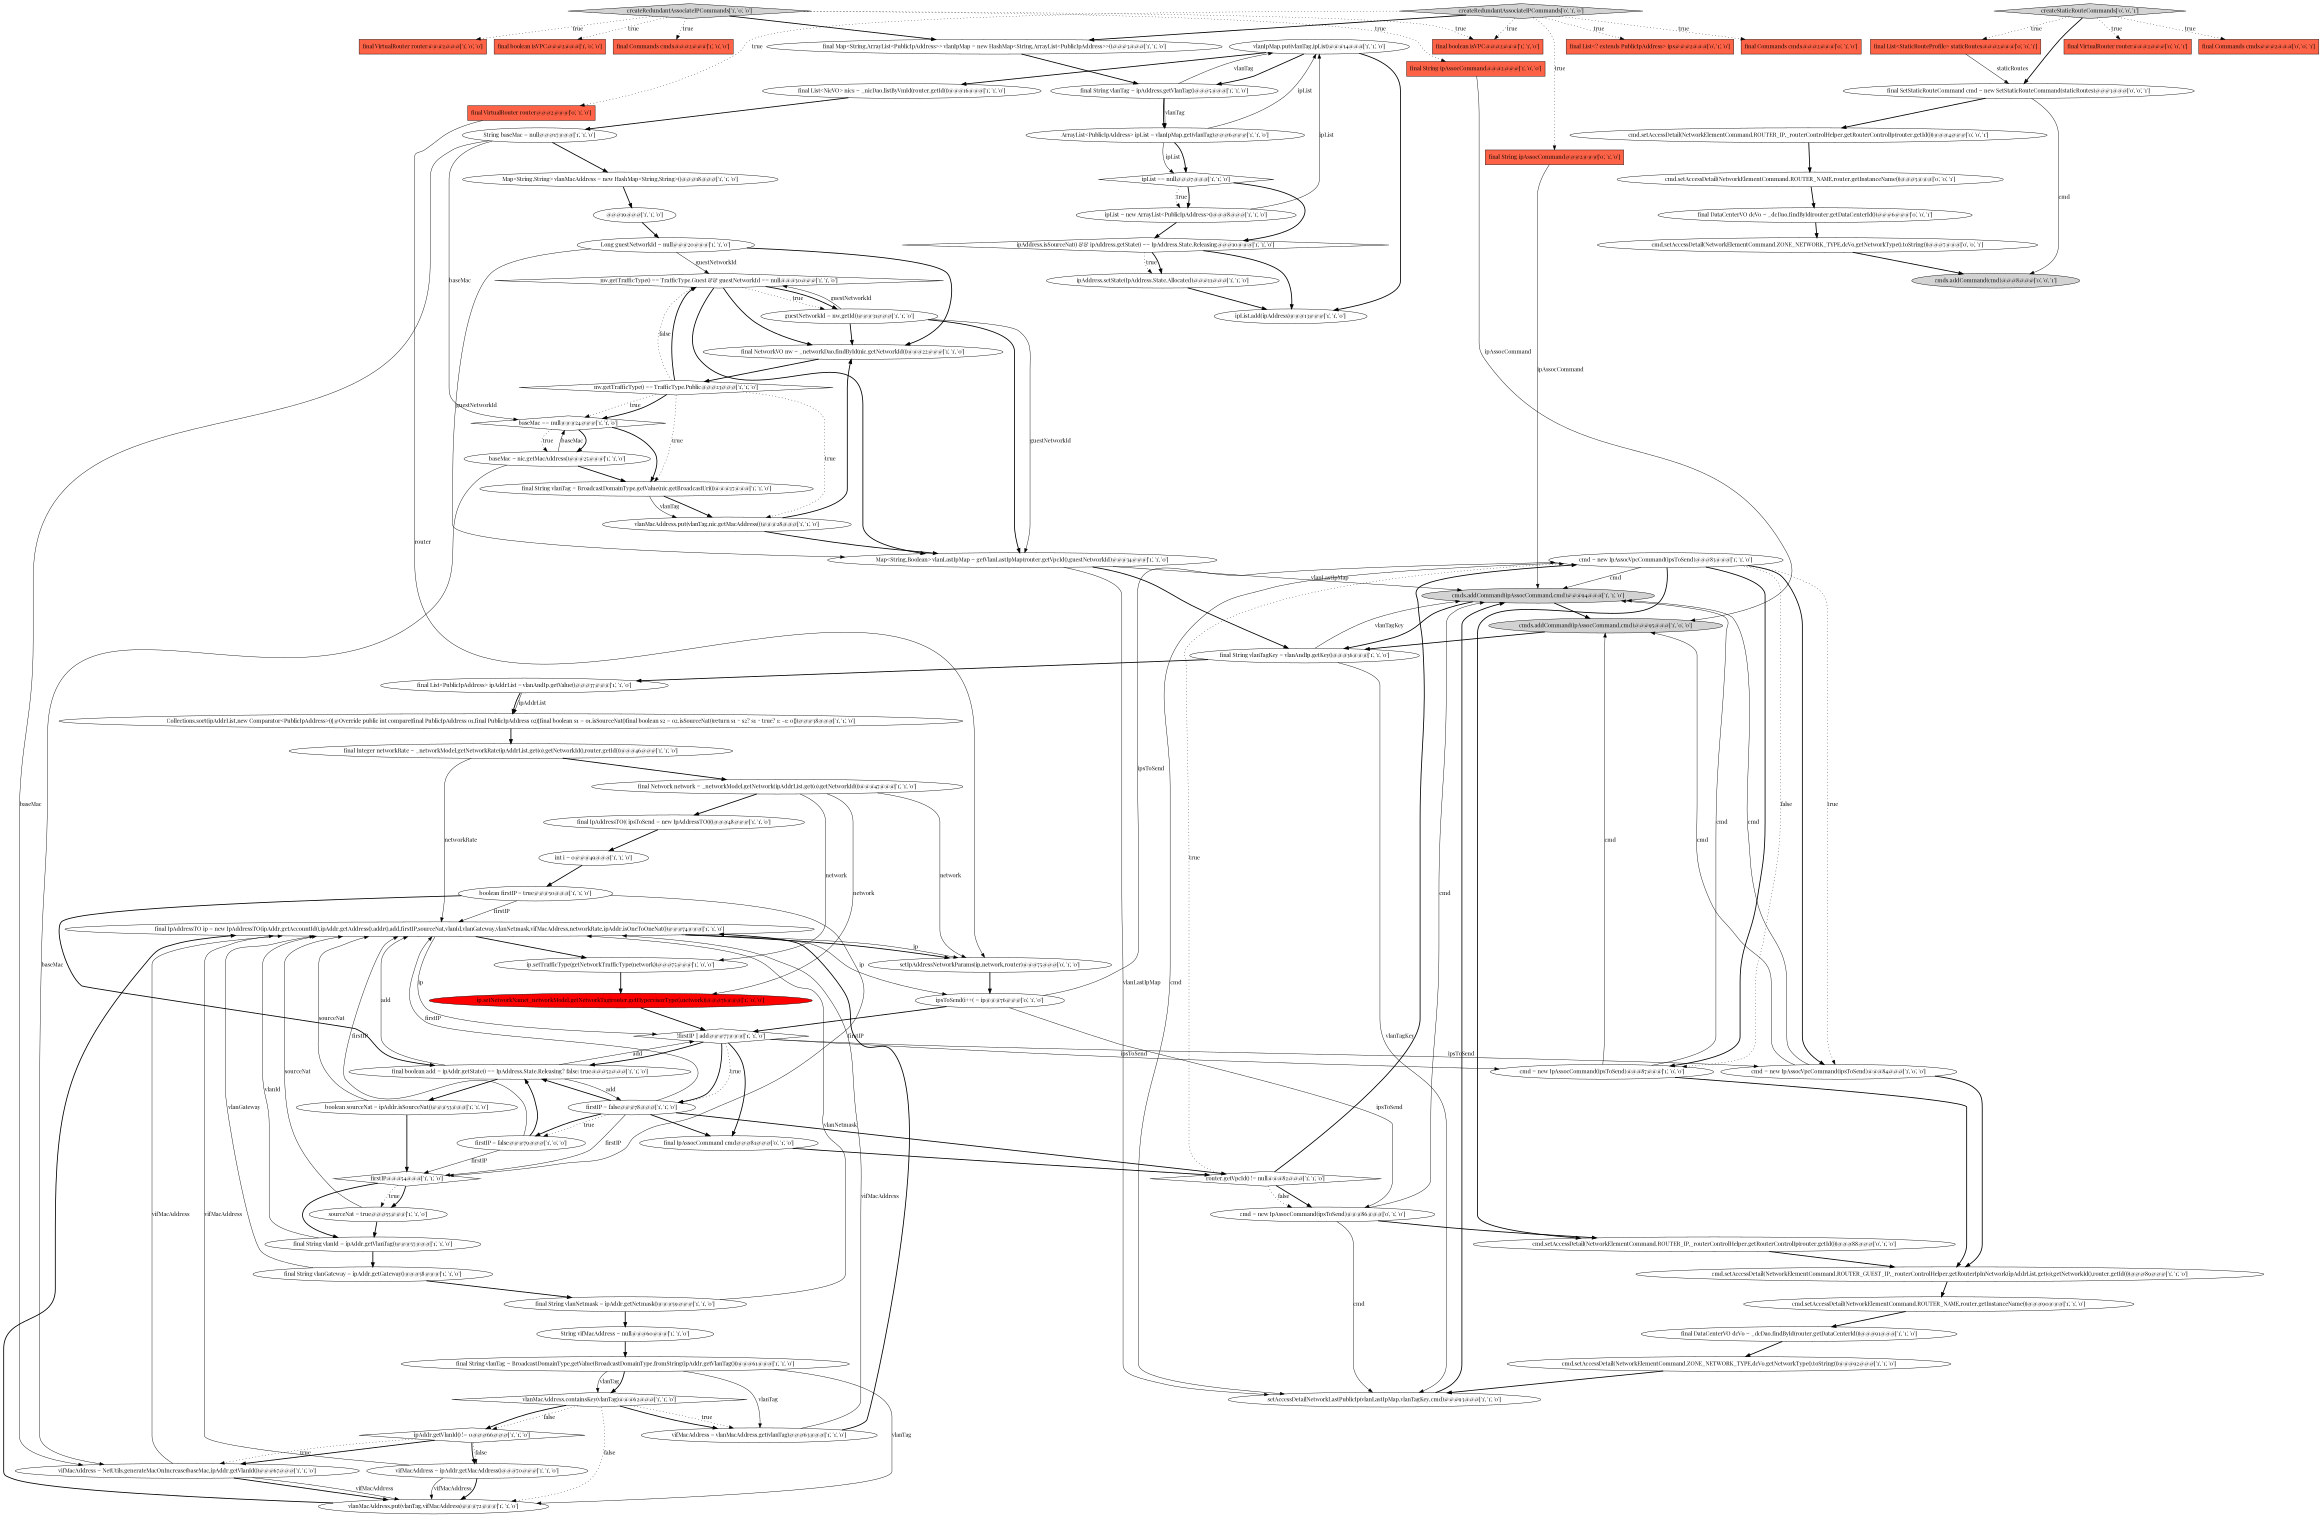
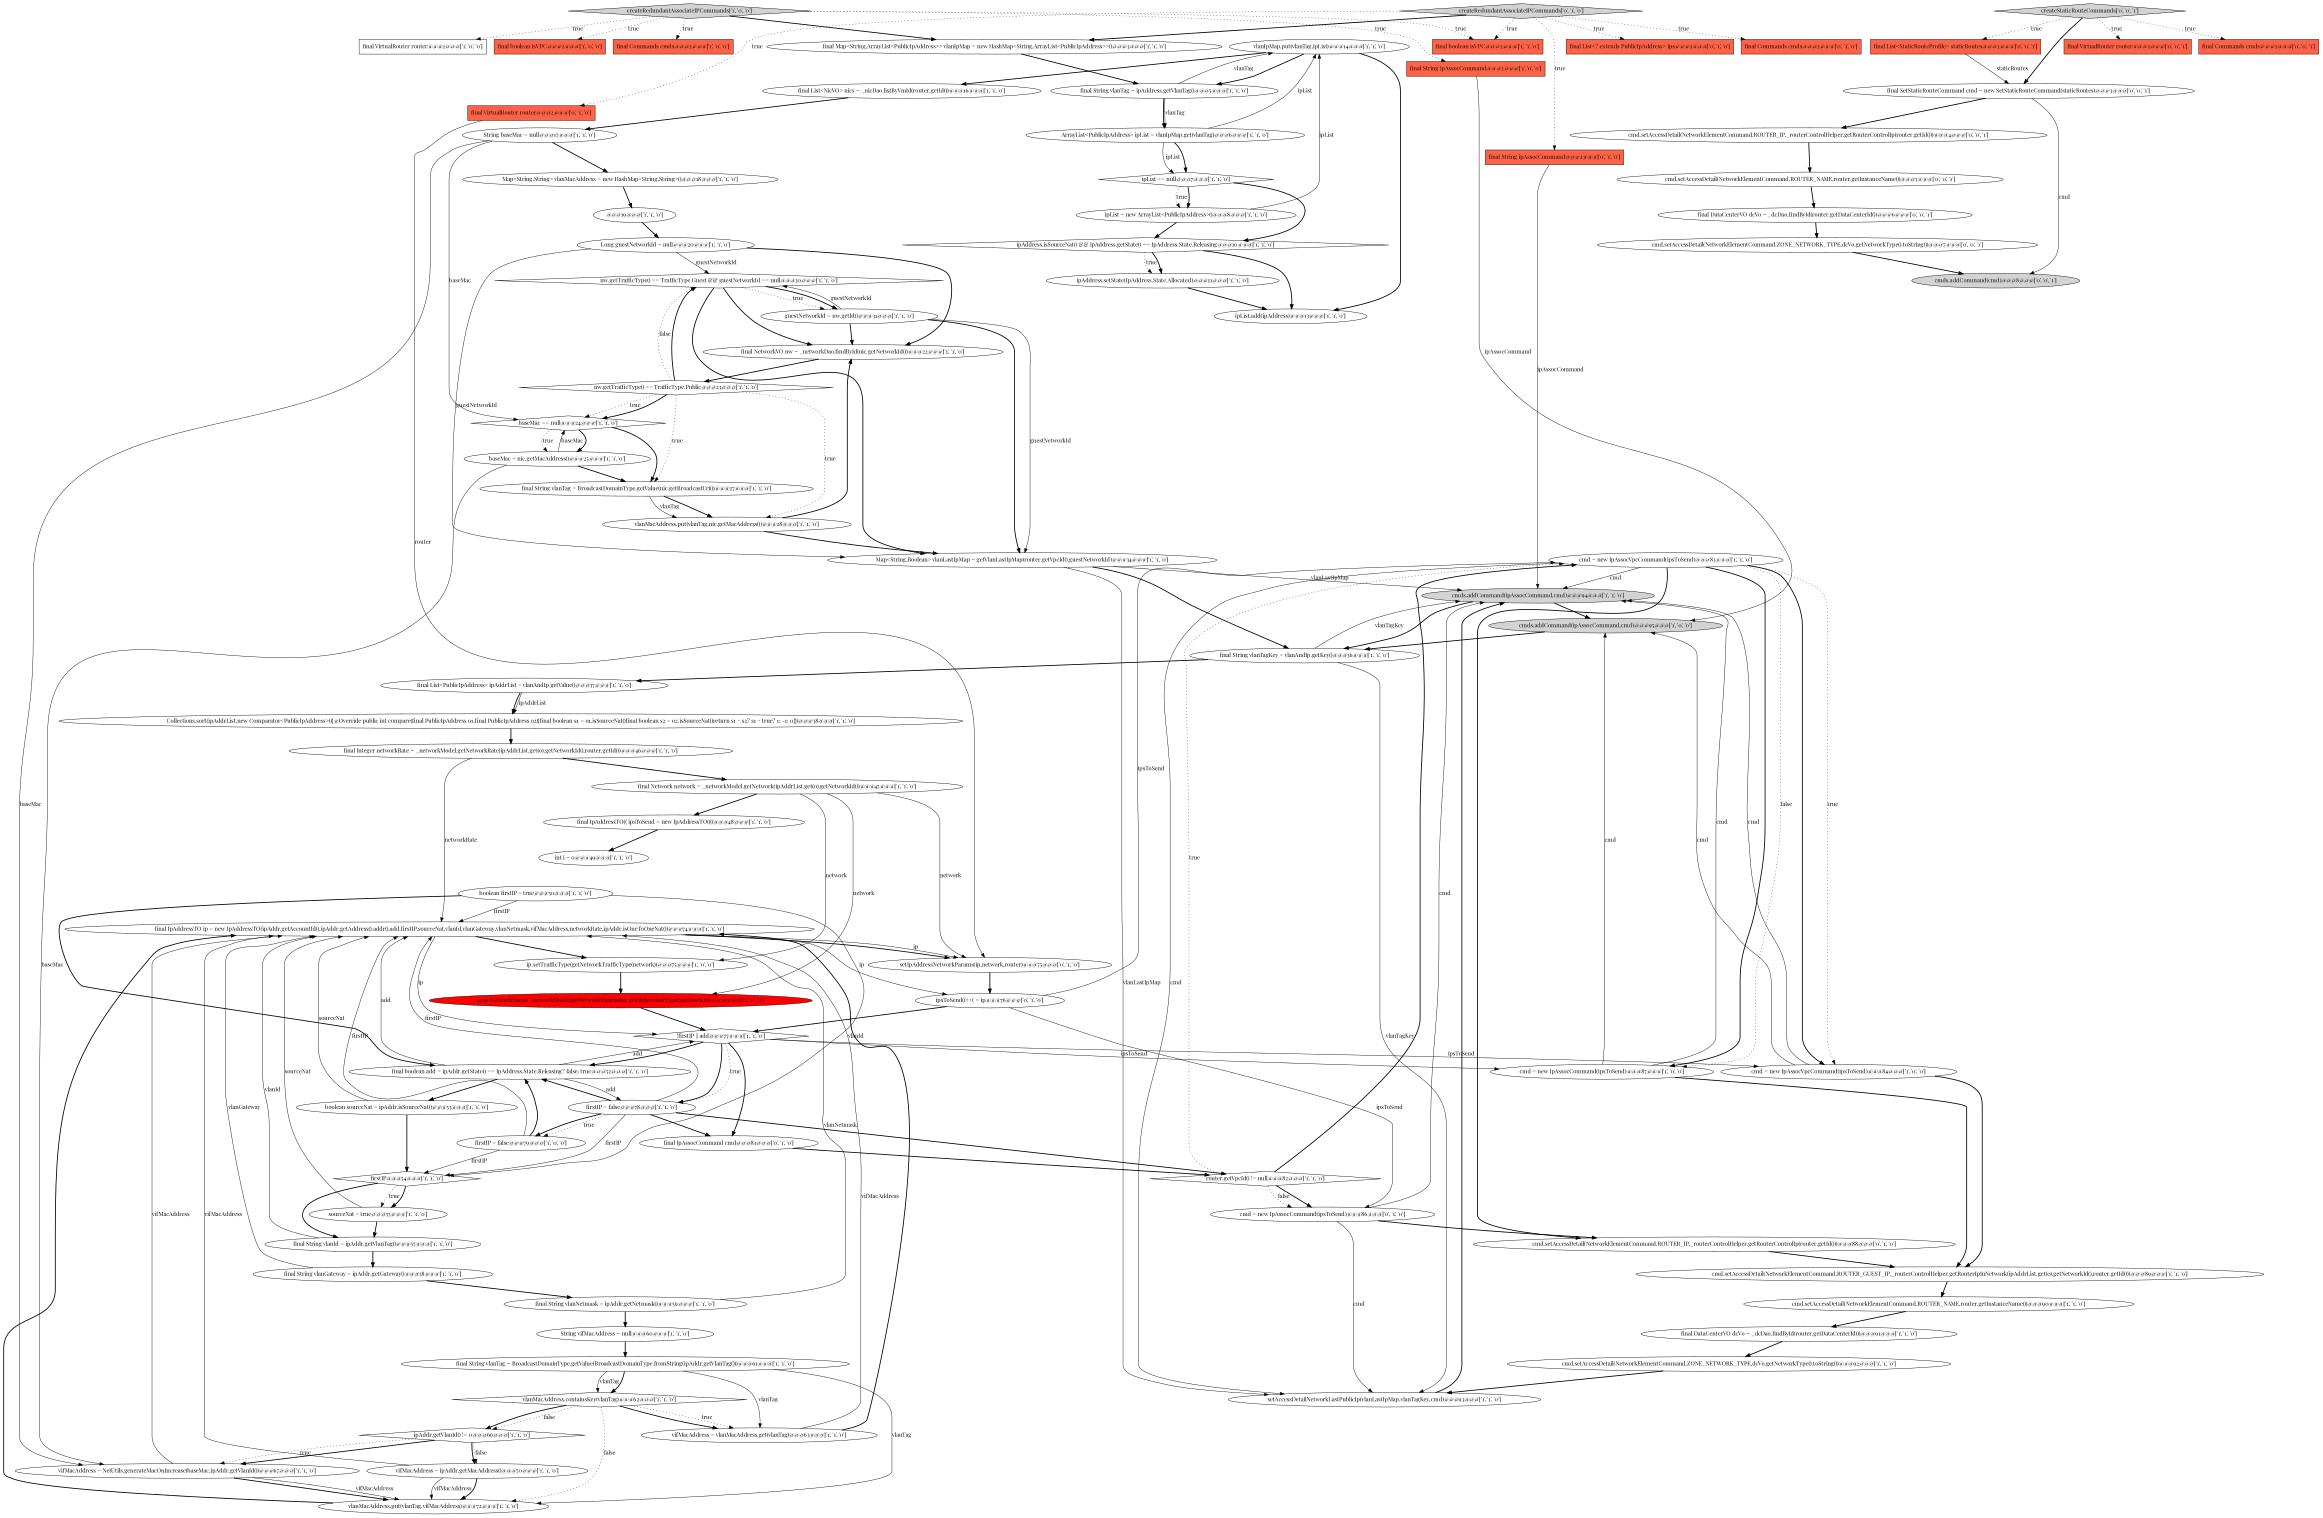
(423, 47) -> (423, 47)
(566, 875) -> none
(856, 1036) -> (856, 1036)
